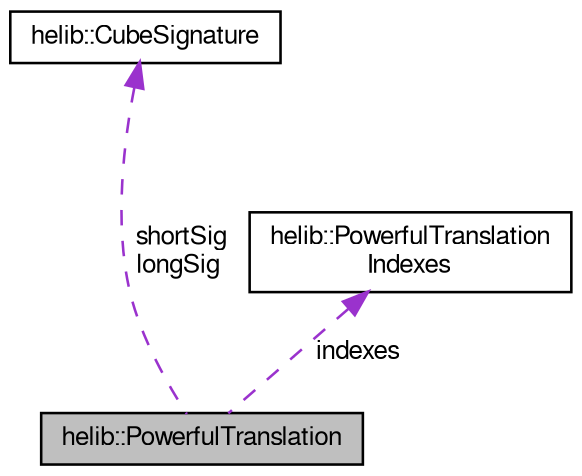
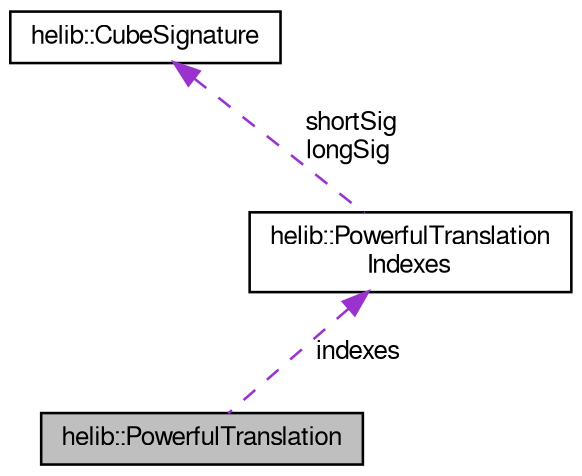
(124, 257) -> (279, 146)
